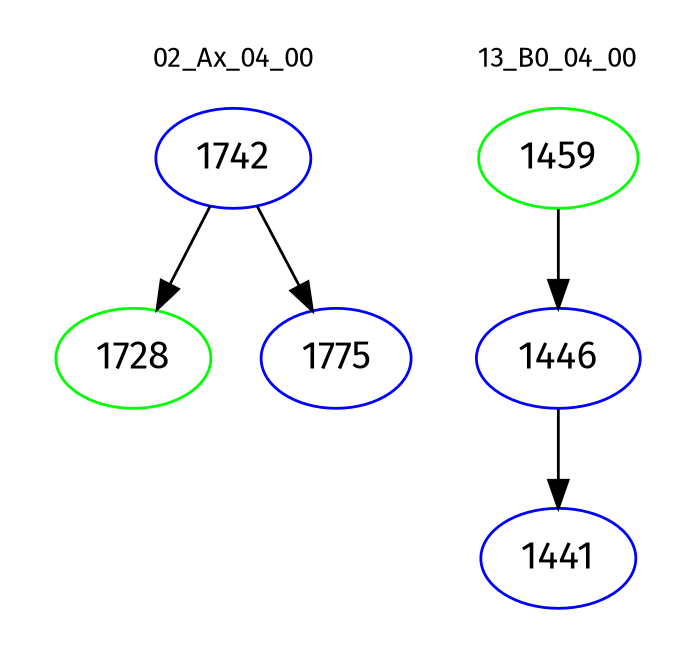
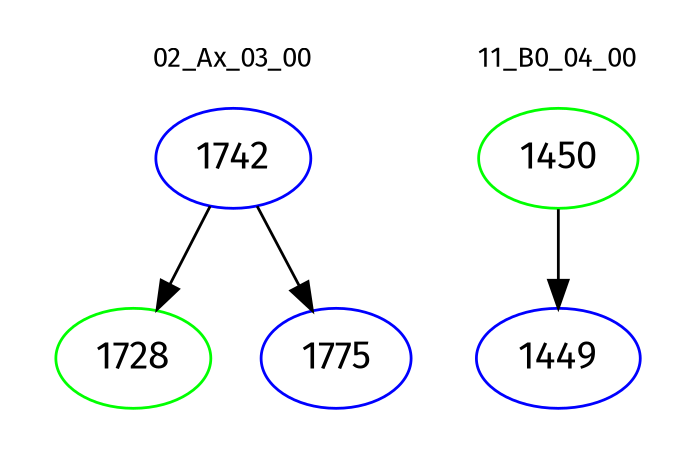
(233, 60) -> (233, 60)
(558, 60) -> (558, 60)
(558, 158) -> (558, 158)
(558, 358) -> (558, 358)
(558, 558) -> none
